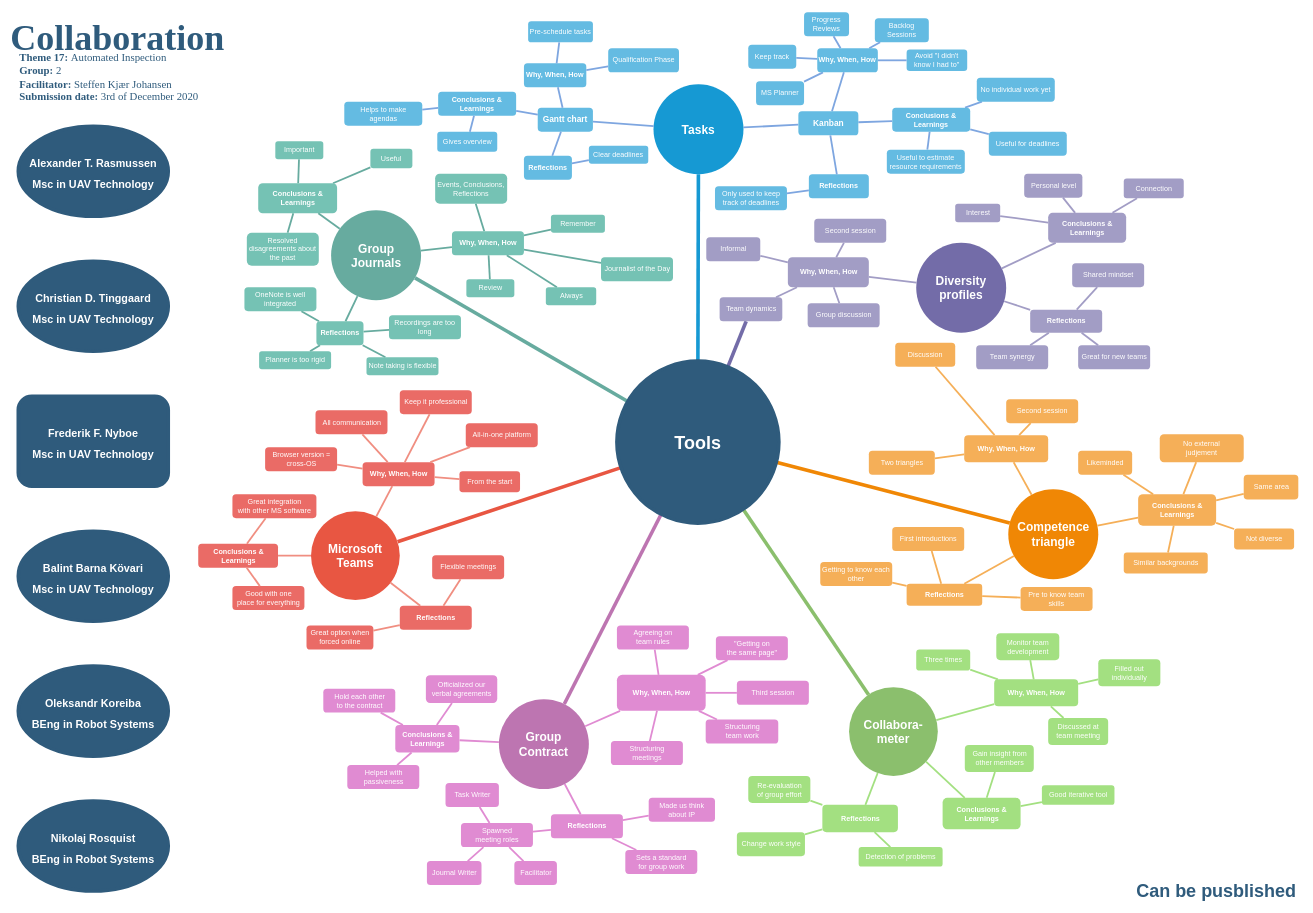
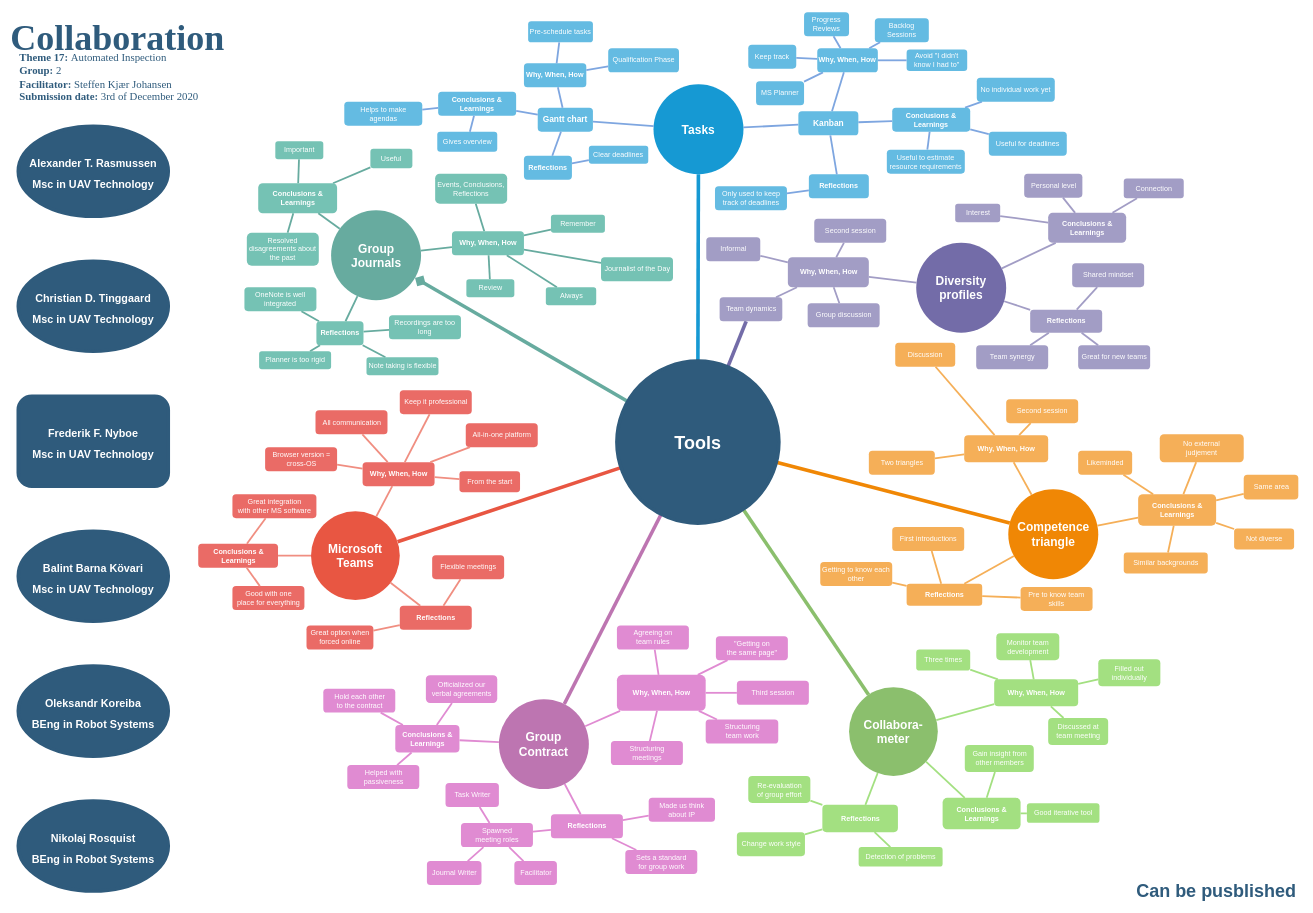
(419, 280) -> (424, 283)
(1079, 795) -> (1064, 813)
